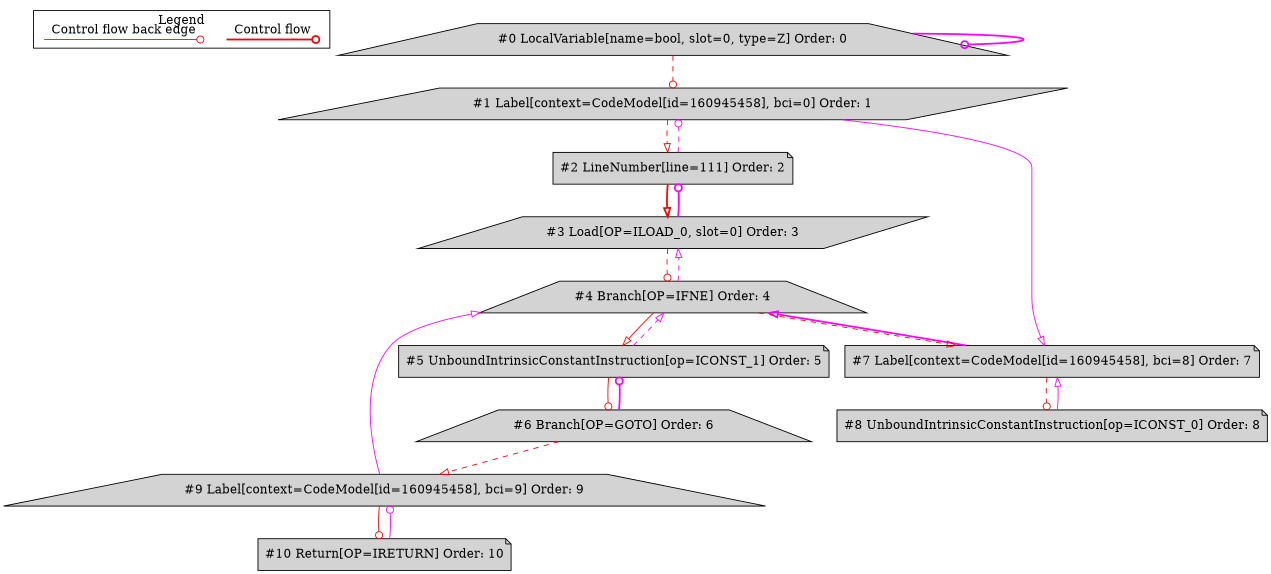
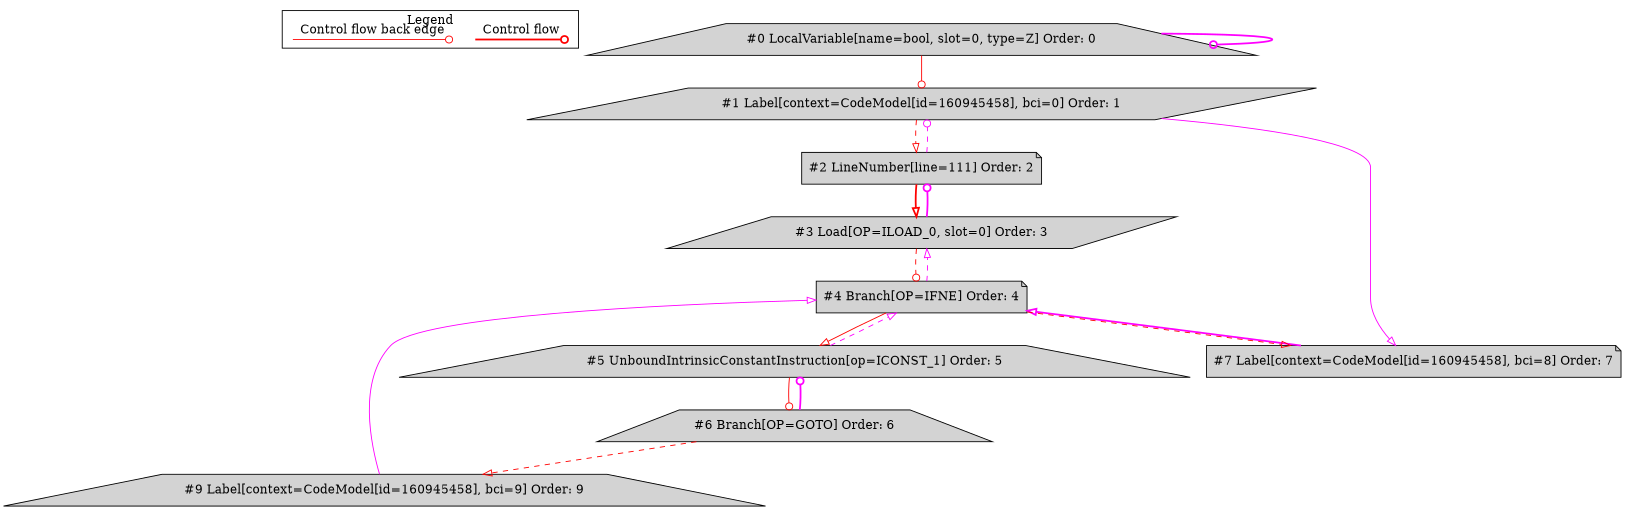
(673, 68) -> (922, 68)
(673, 297) -> (922, 297)
(614, 361) -> (795, 361)
(1052, 426) -> none
(385, 555) -> none
